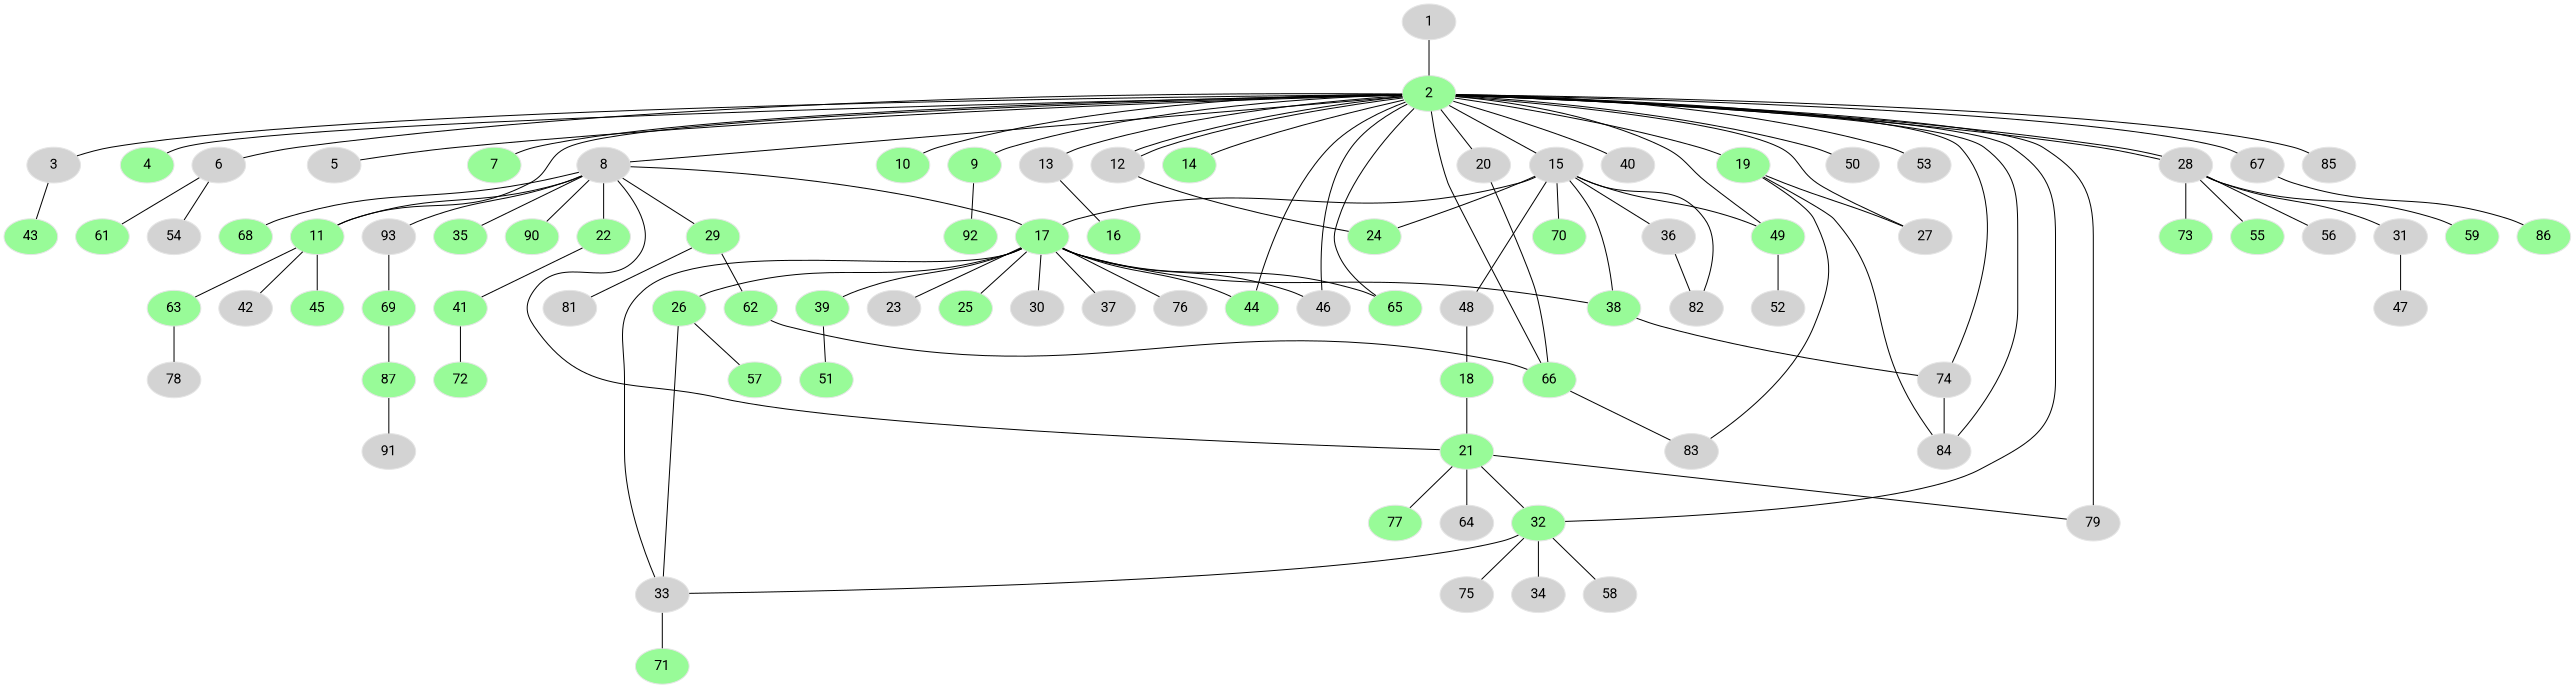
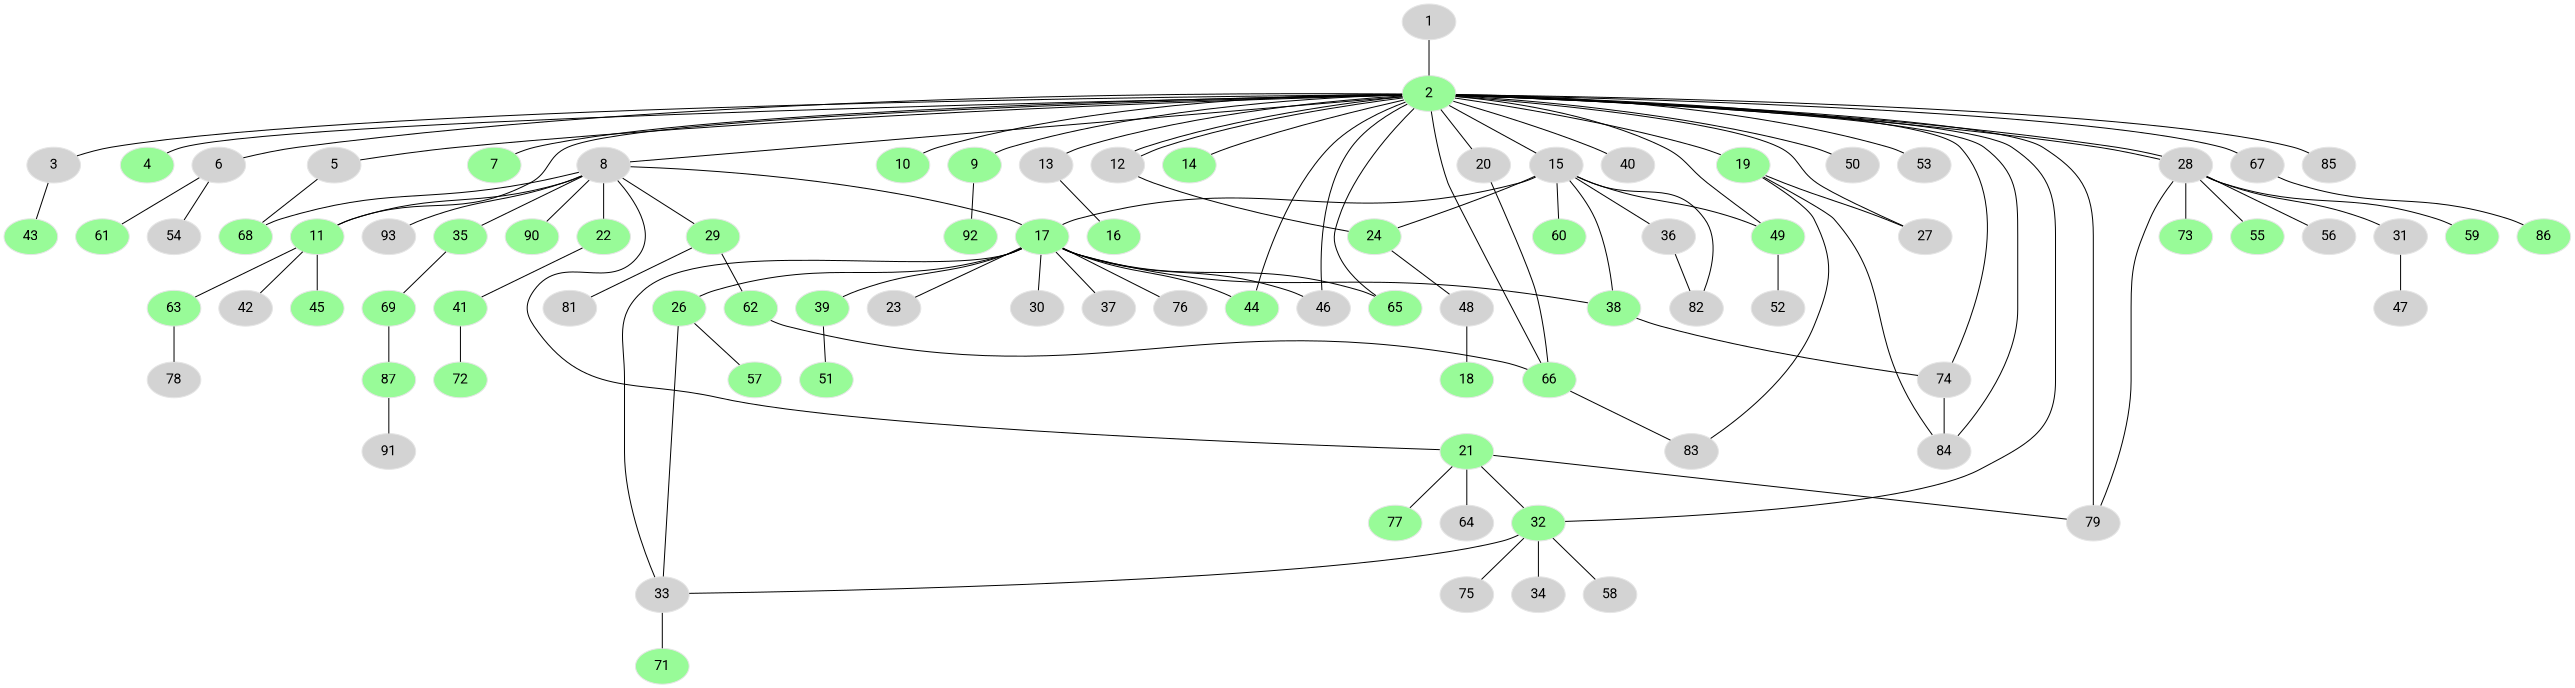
none -> (290, 201)
(1559, 237) -> (1559, 237)
(1508, 242) -> (1421, 273)
(389, 273) -> (425, 272)
(966, 308) -> none
none -> (2131, 341)
(1467, 416) -> none
